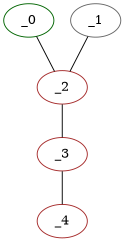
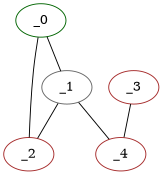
none -> (54, 54)
(62, 121) -> none
none -> (94, 121)
